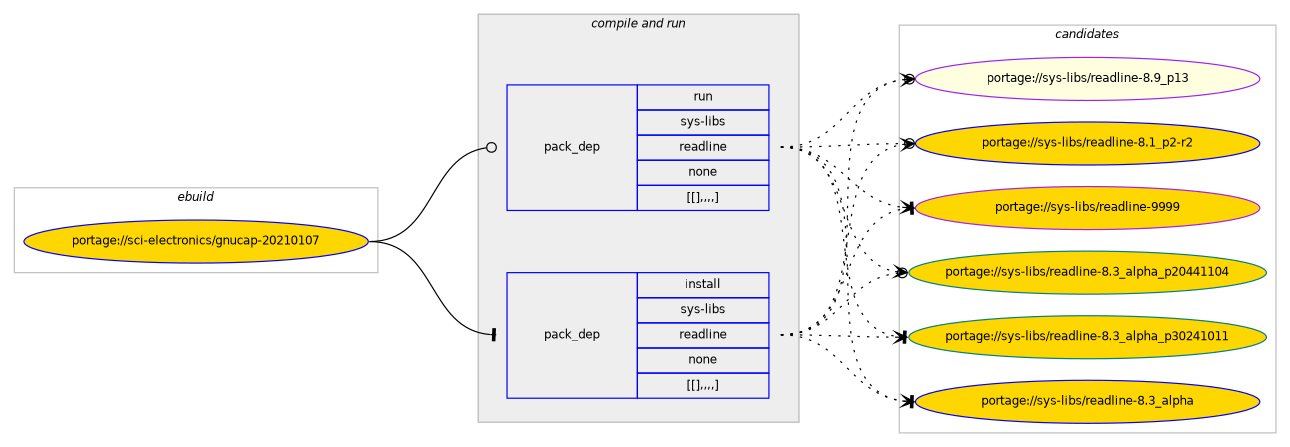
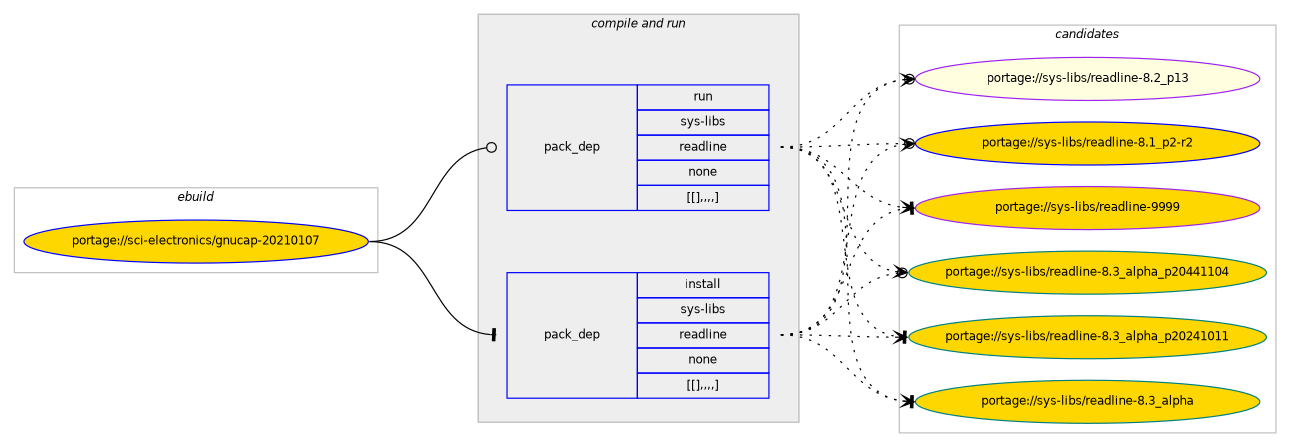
(1088, 79) -> (1088, 79)
(1088, 337) -> (1088, 337)
(1088, 402) -> (1088, 402)
